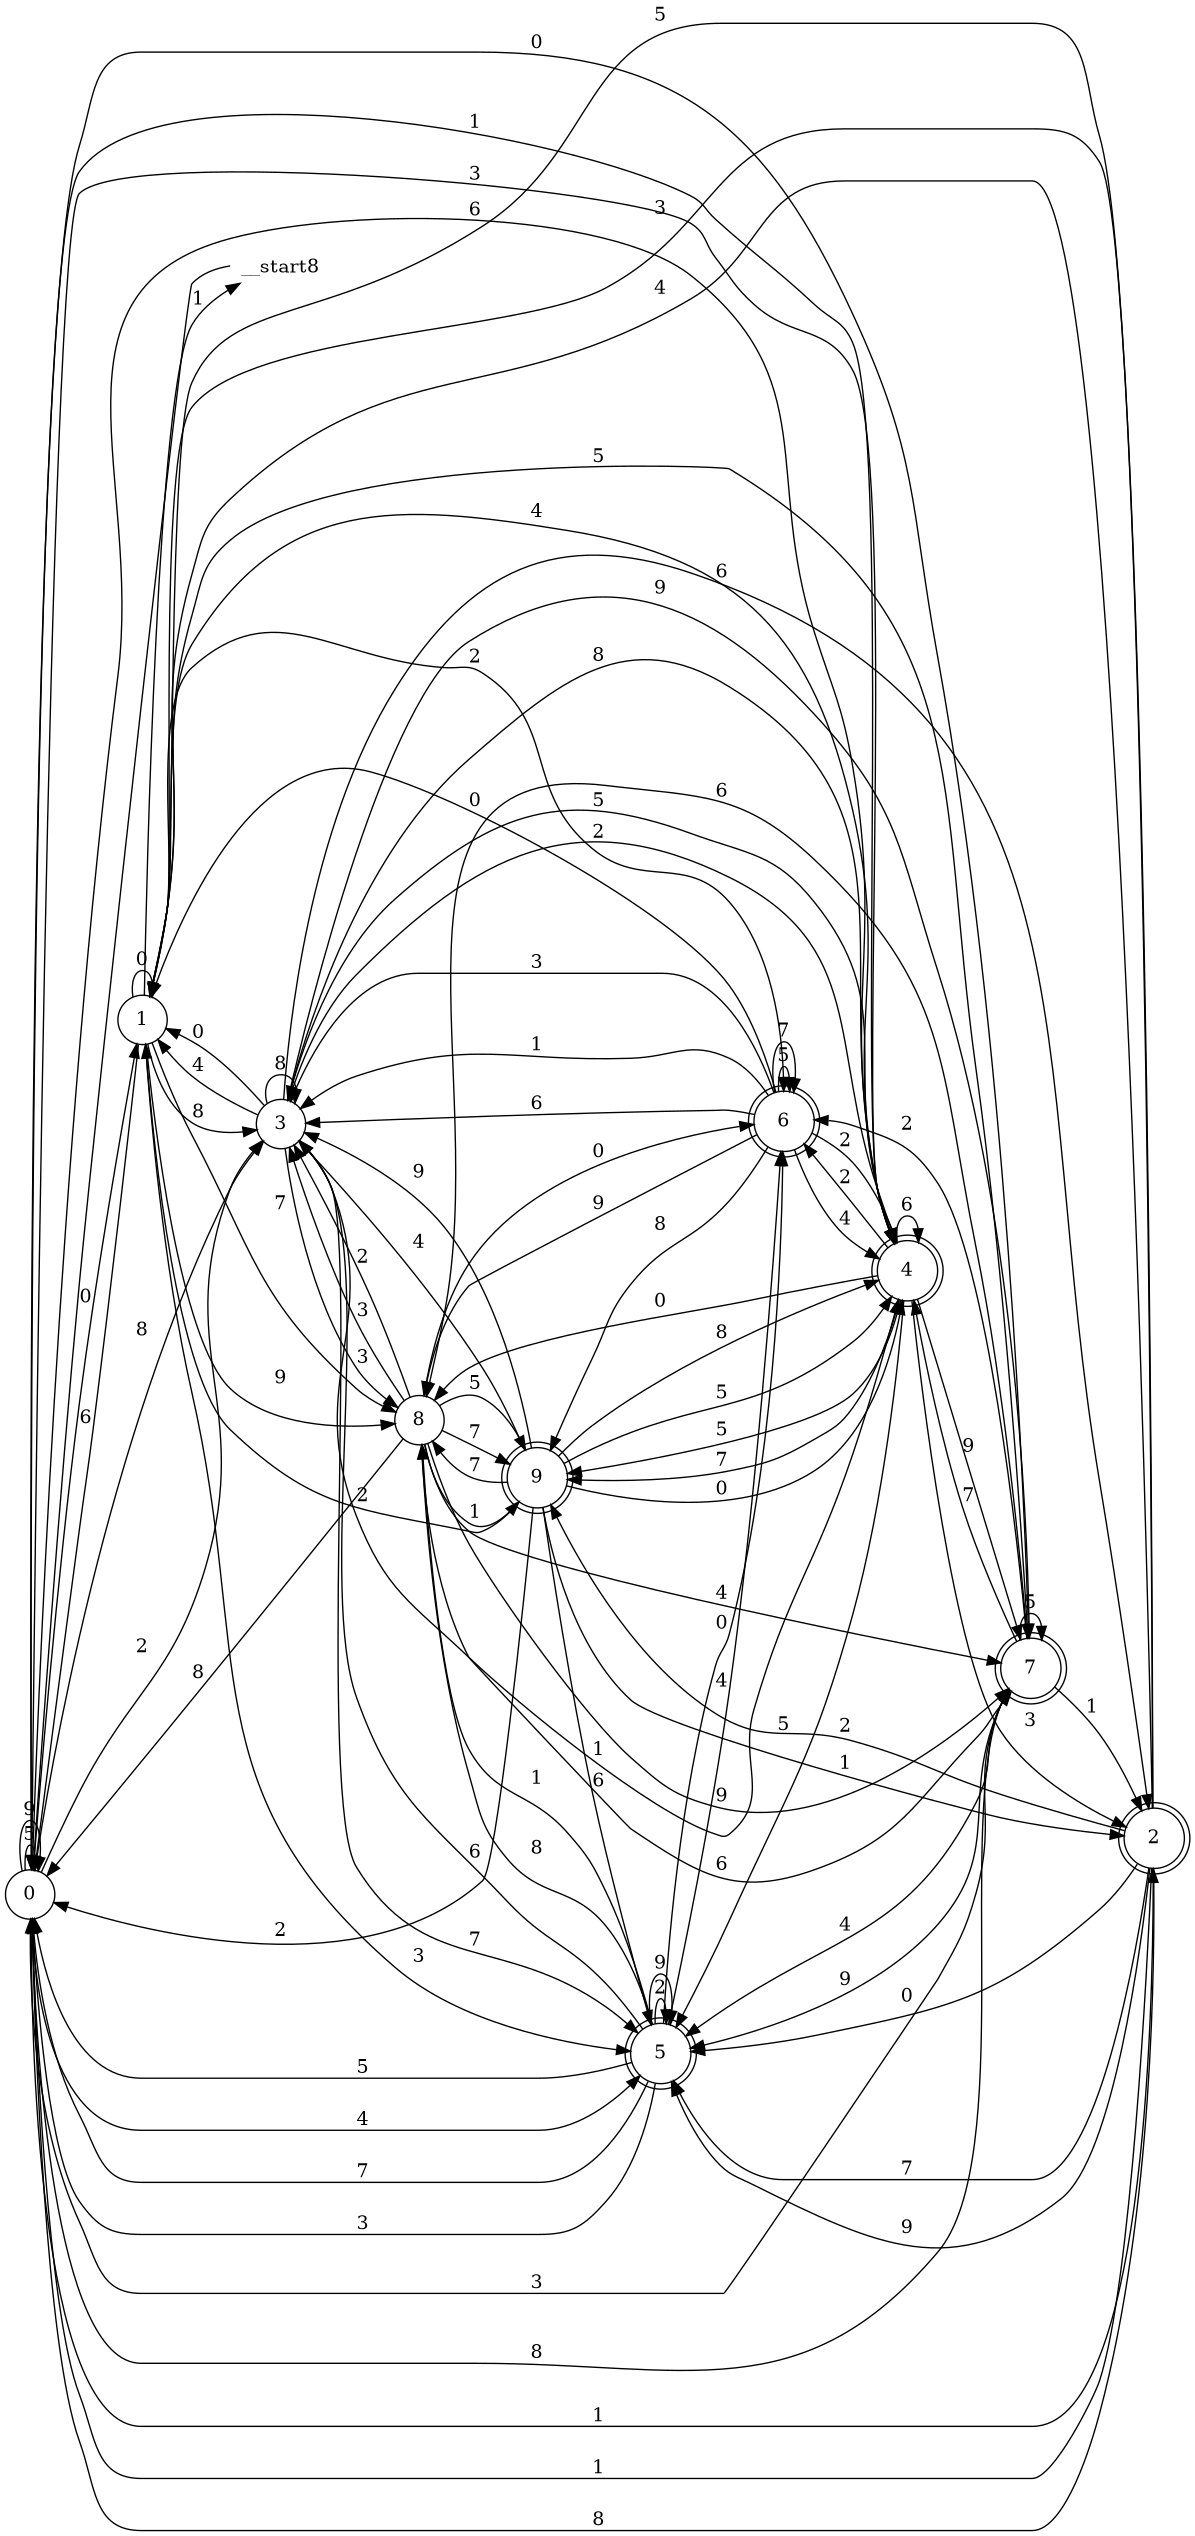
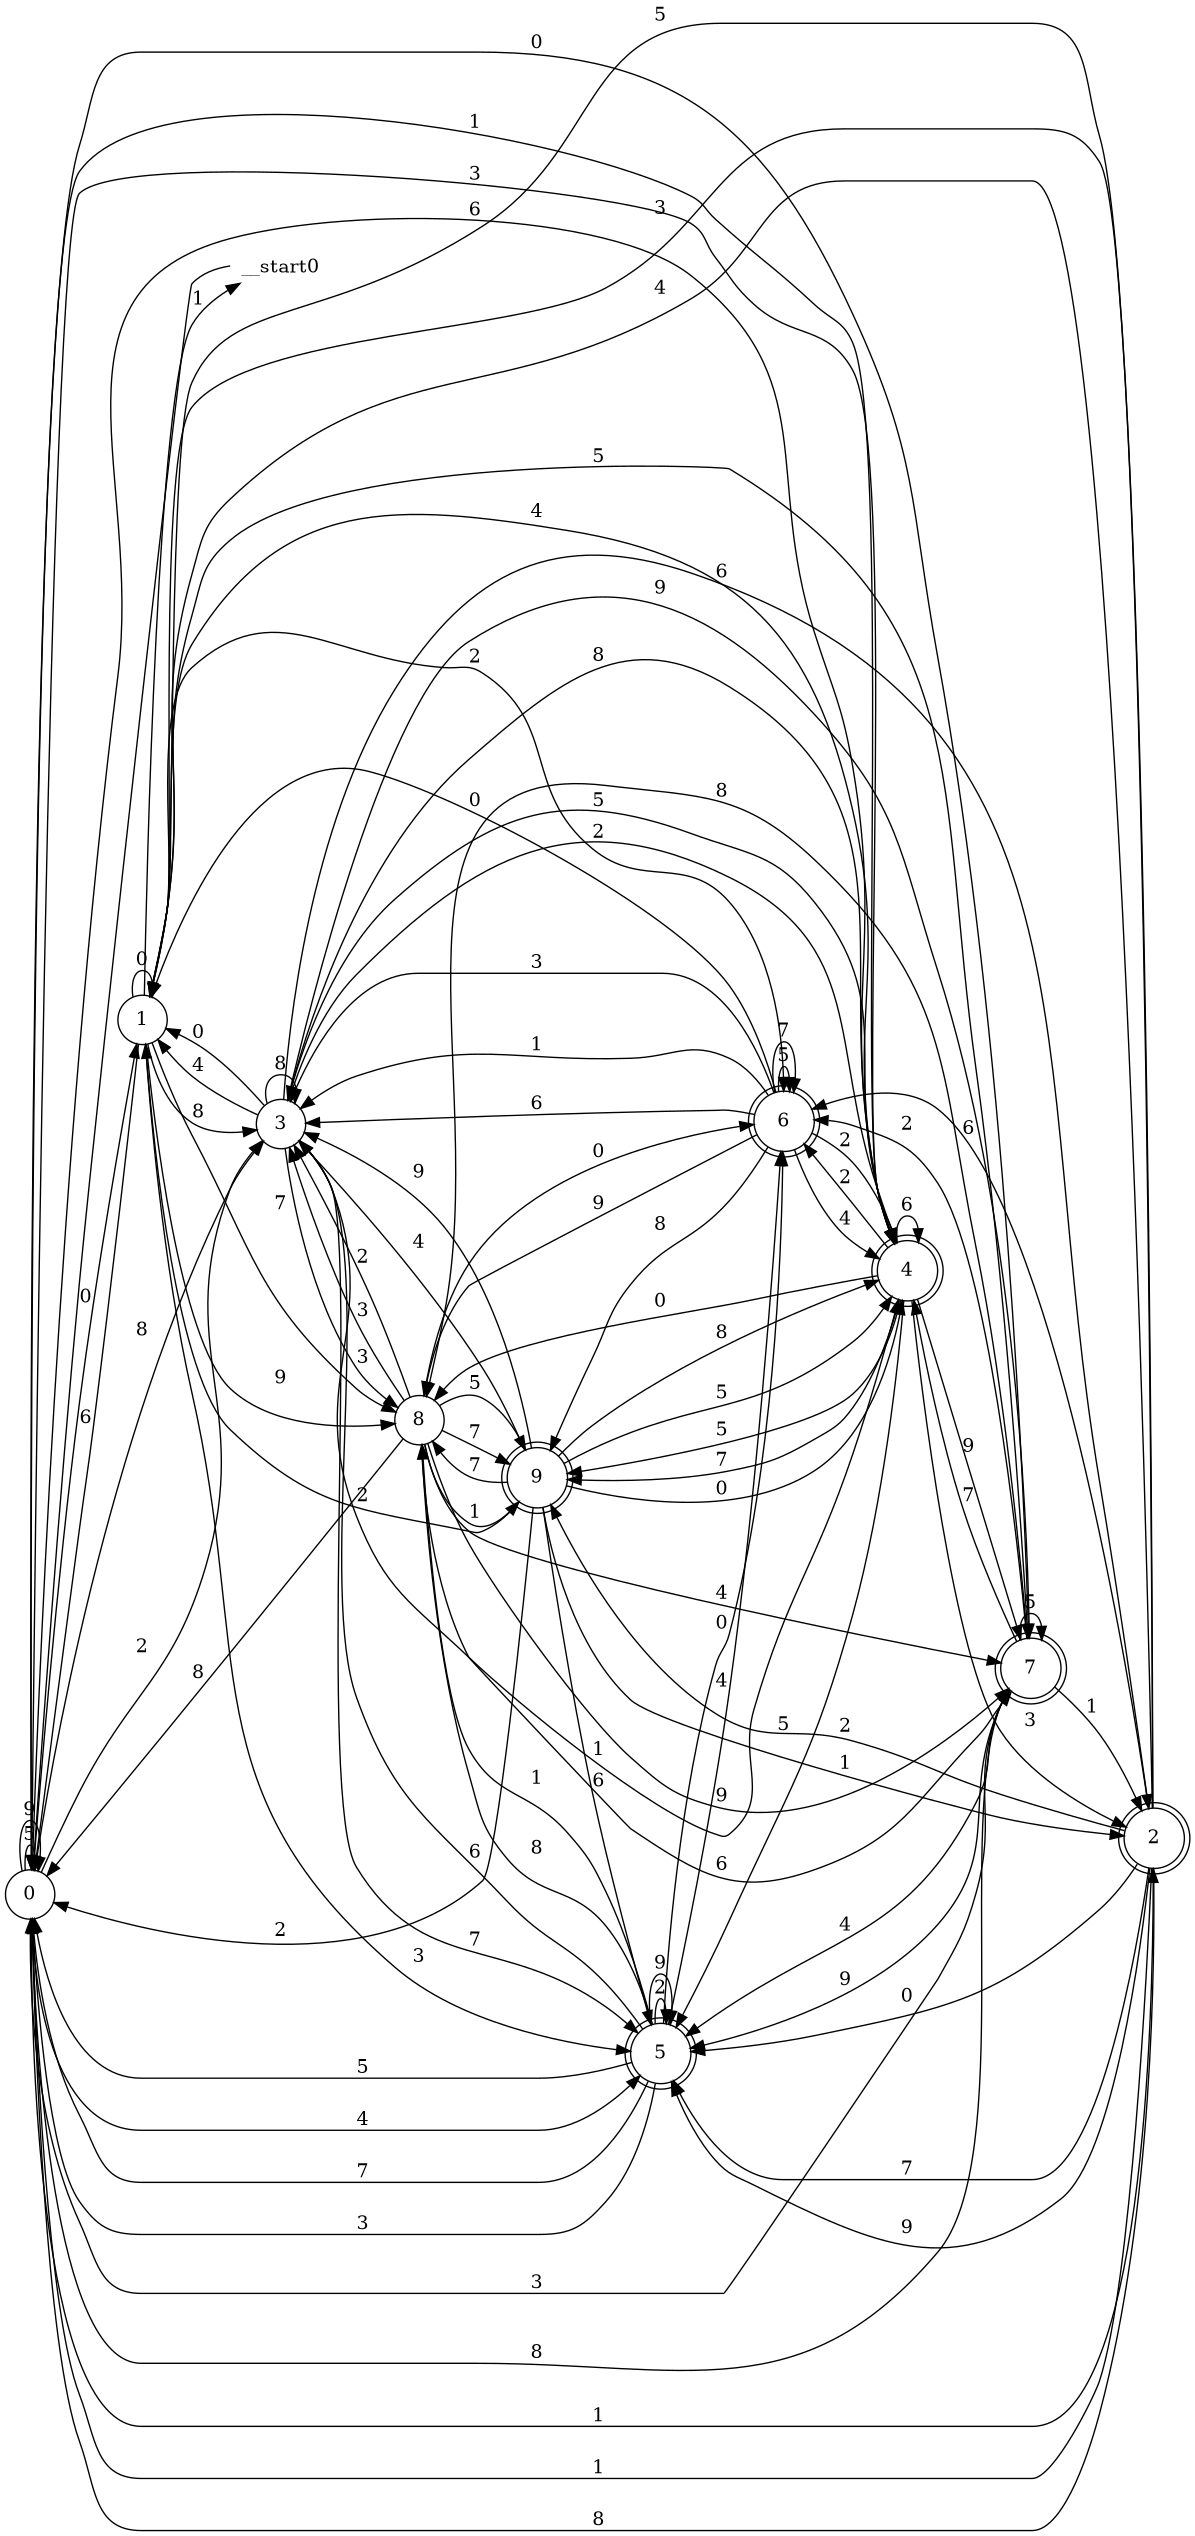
(281, 267) -> (281, 267)
(722, 792) -> (722, 792)
none -> (1064, 1389)
